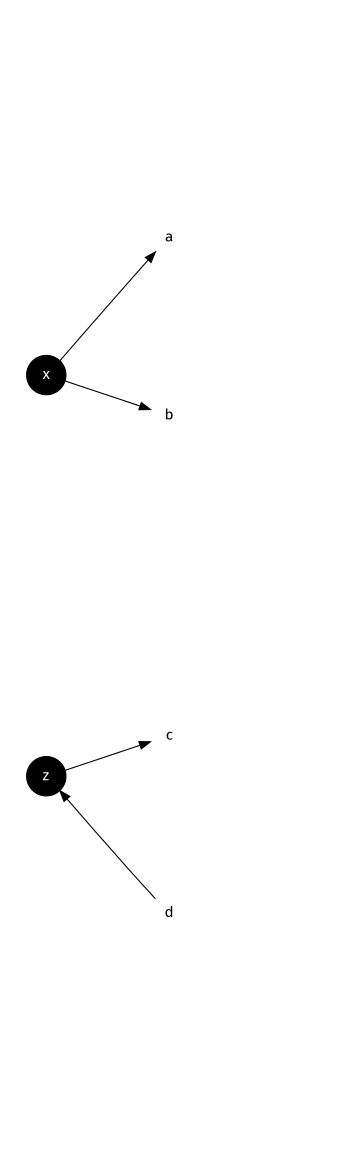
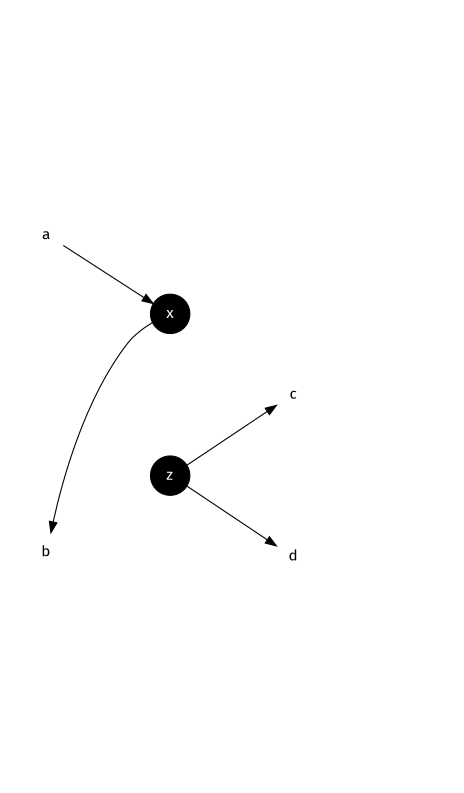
(104, 310) -> (104, 272)
(111, 849) -> (227, 513)
